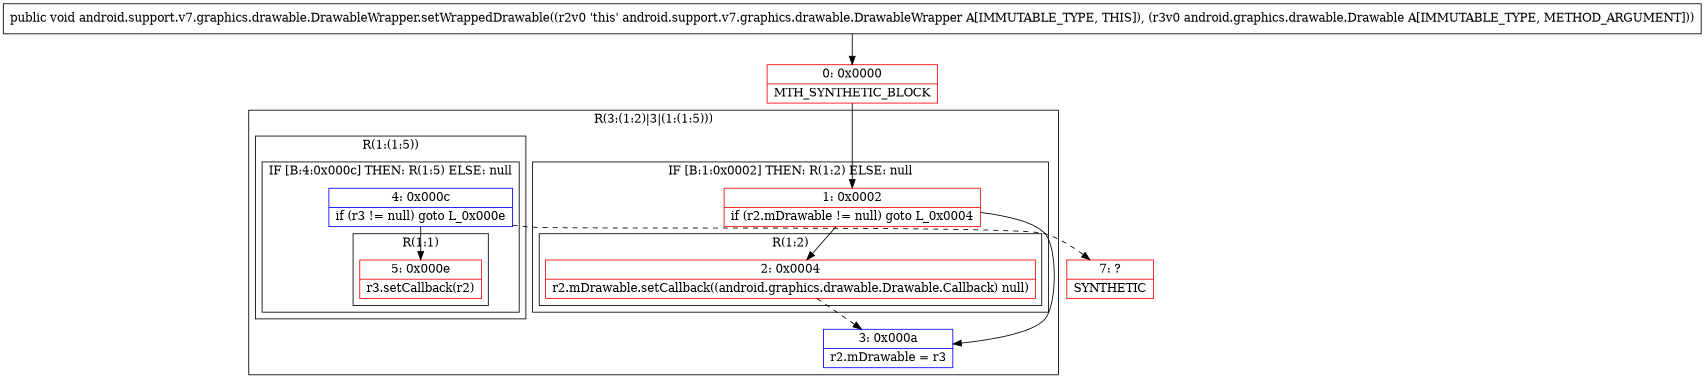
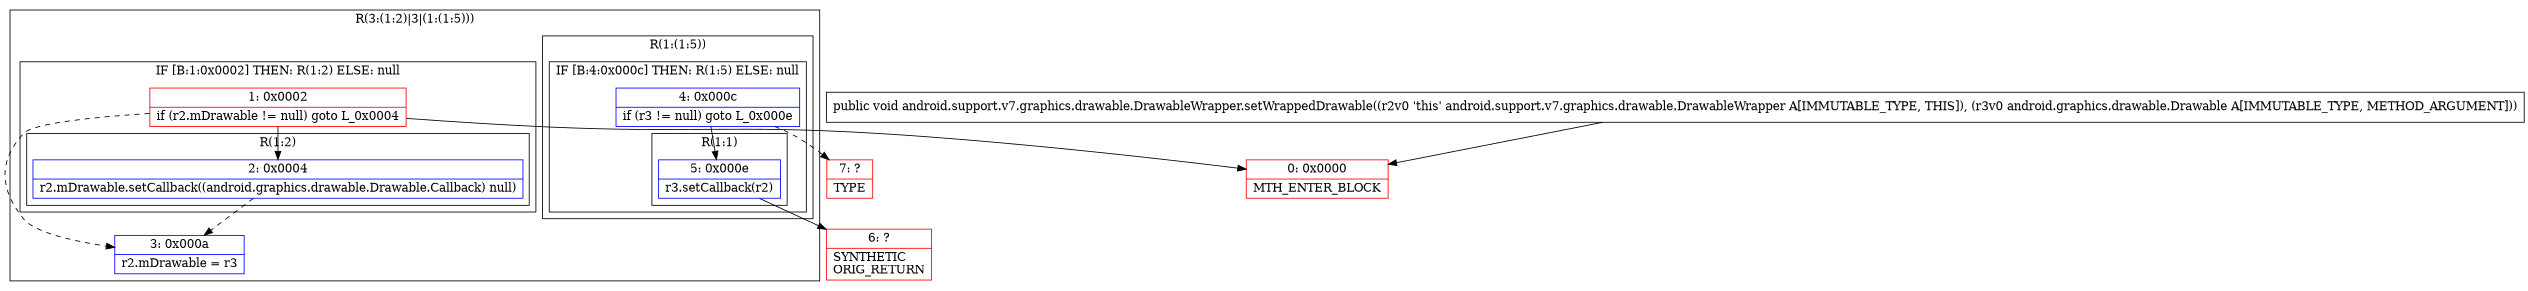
(852, 93) -> (1317, 188)
(852, 141) -> (844, 132)
none -> (879, 255)
(421, 279) -> (720, 179)
(790, 279) -> (278, 179)
(1110, 288) -> (850, 188)
(1043, 320) -> (34, 128)
